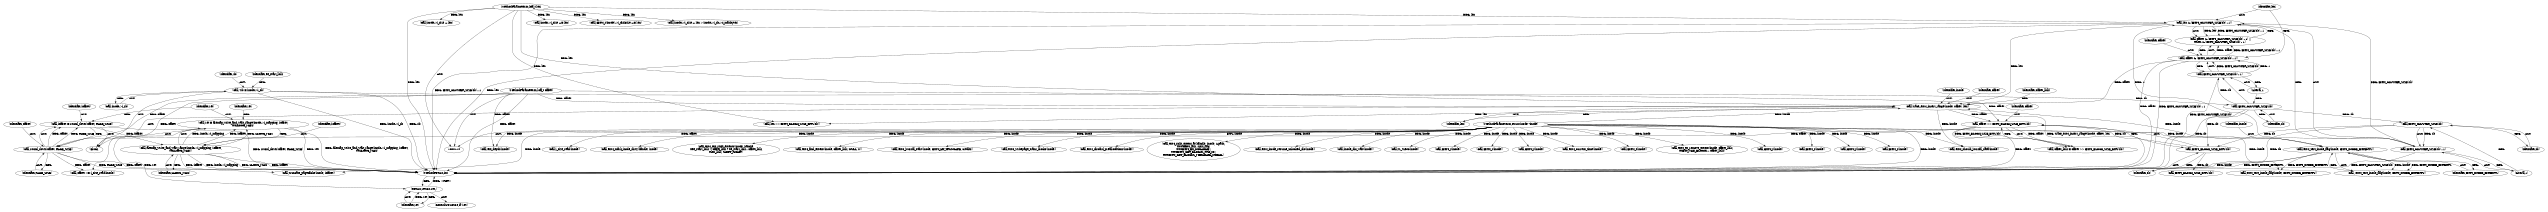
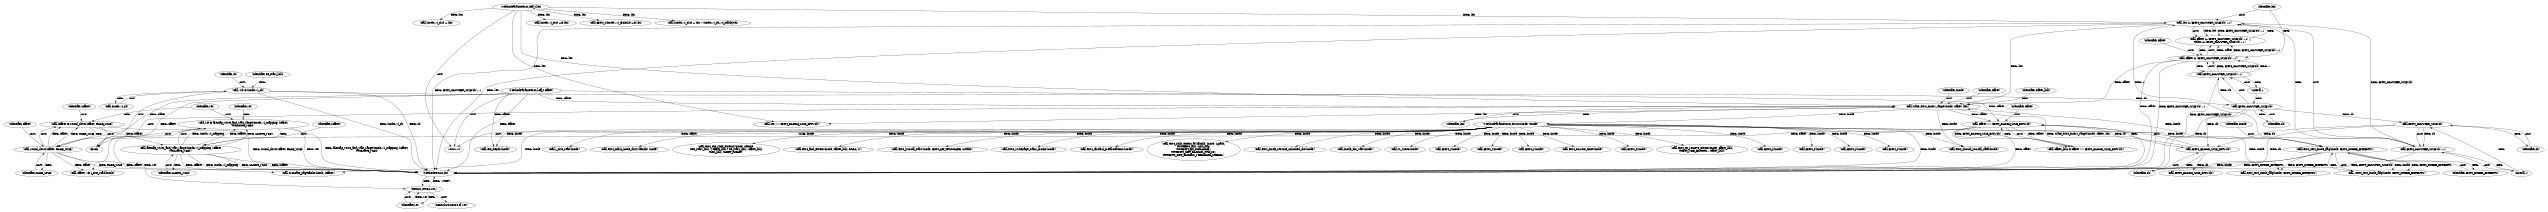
(408, 53) -> none
(1721, 116) -> (1728, 119)
(806, 134) -> (806, 134)
(1234, 134) -> (1234, 134)
